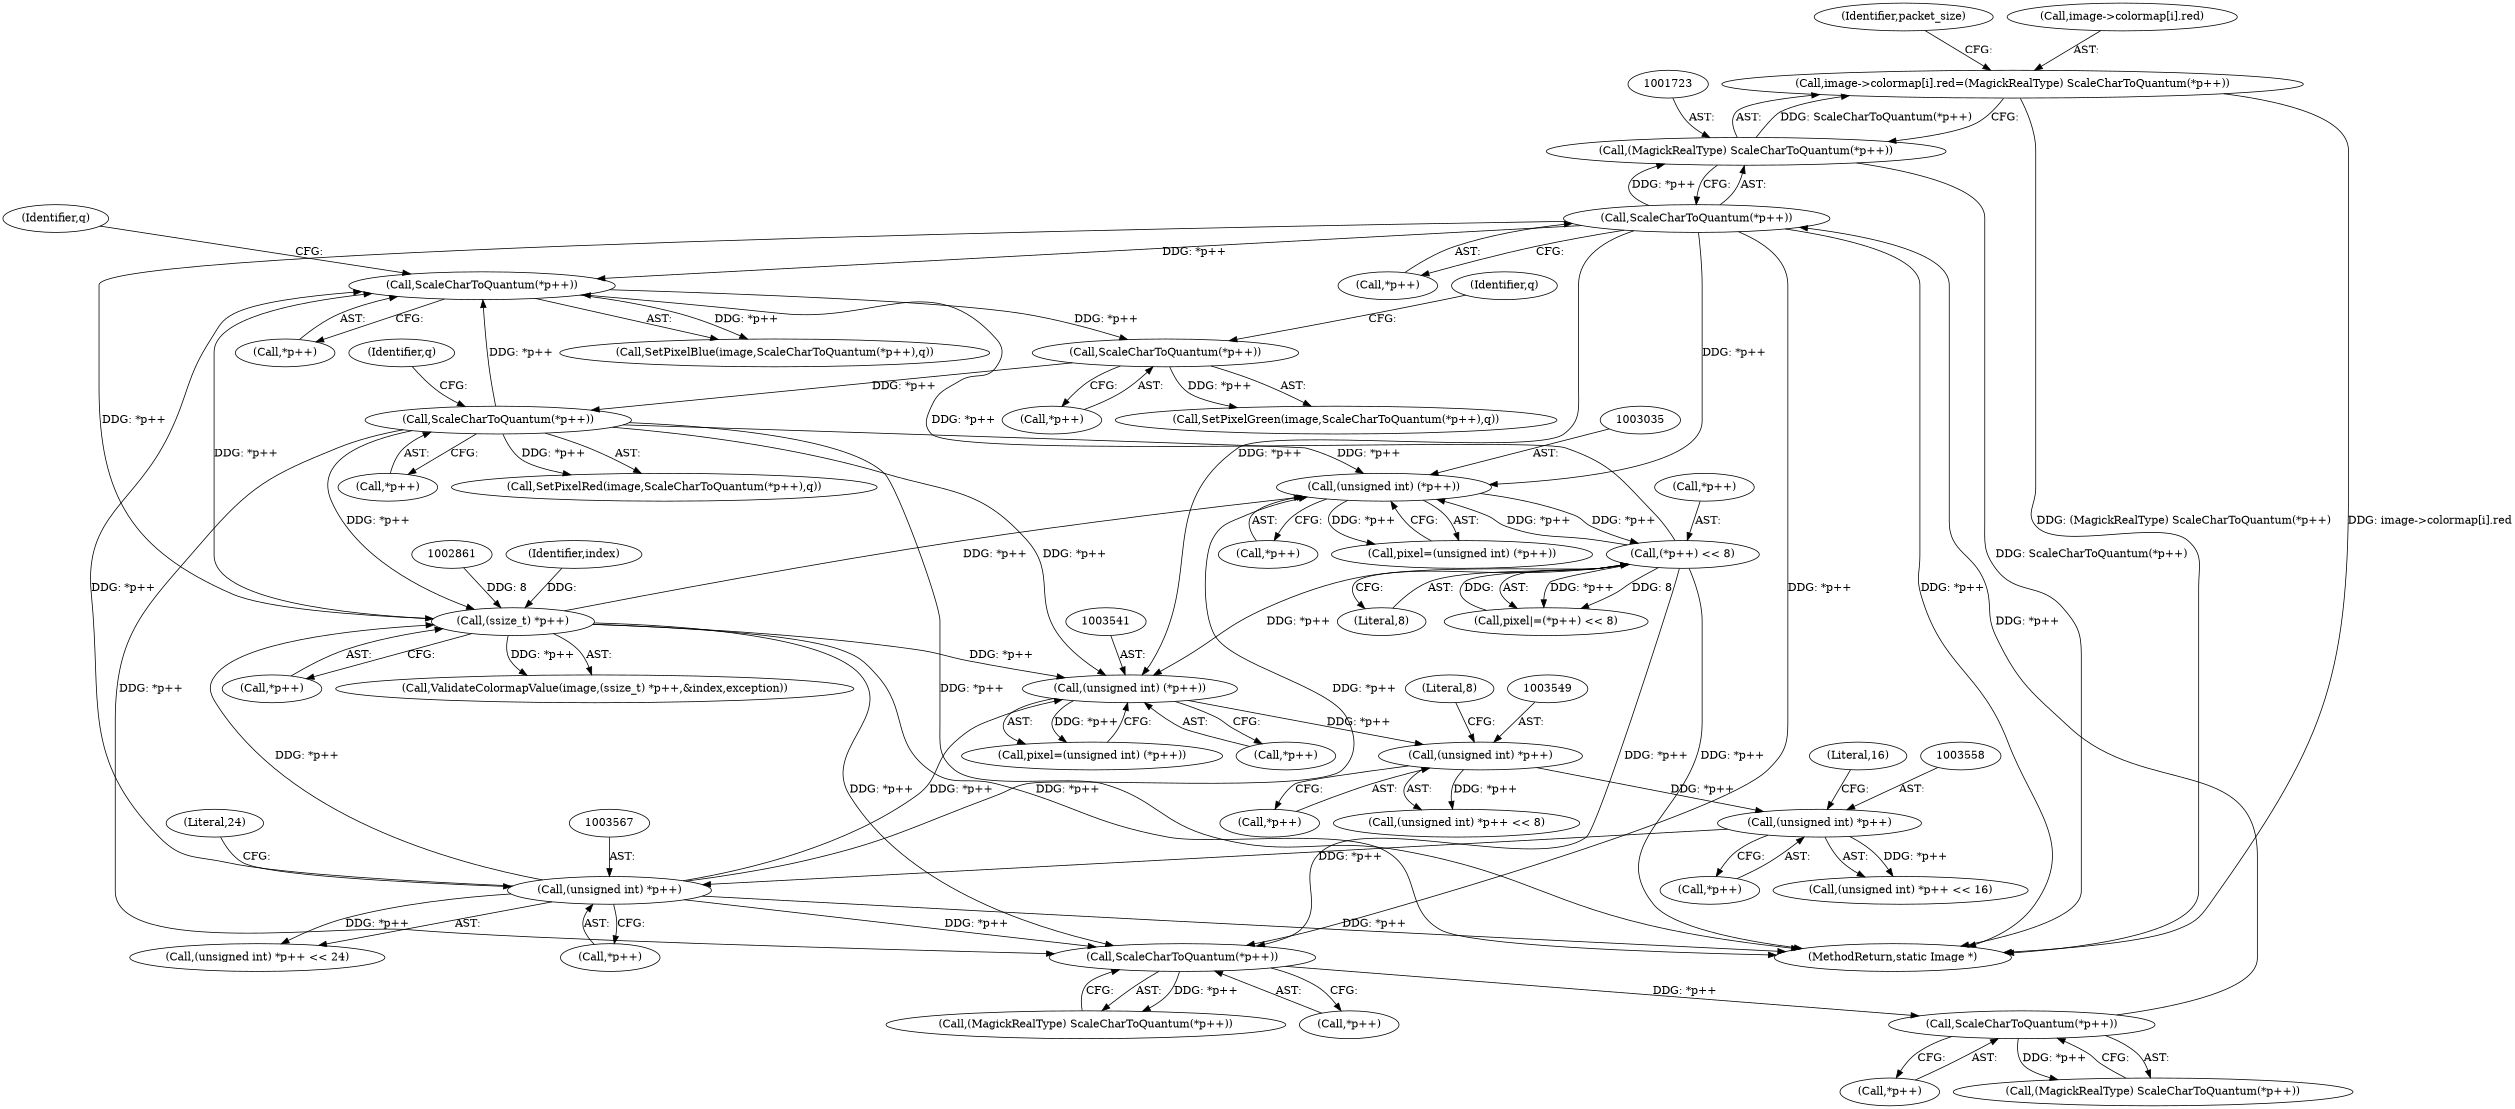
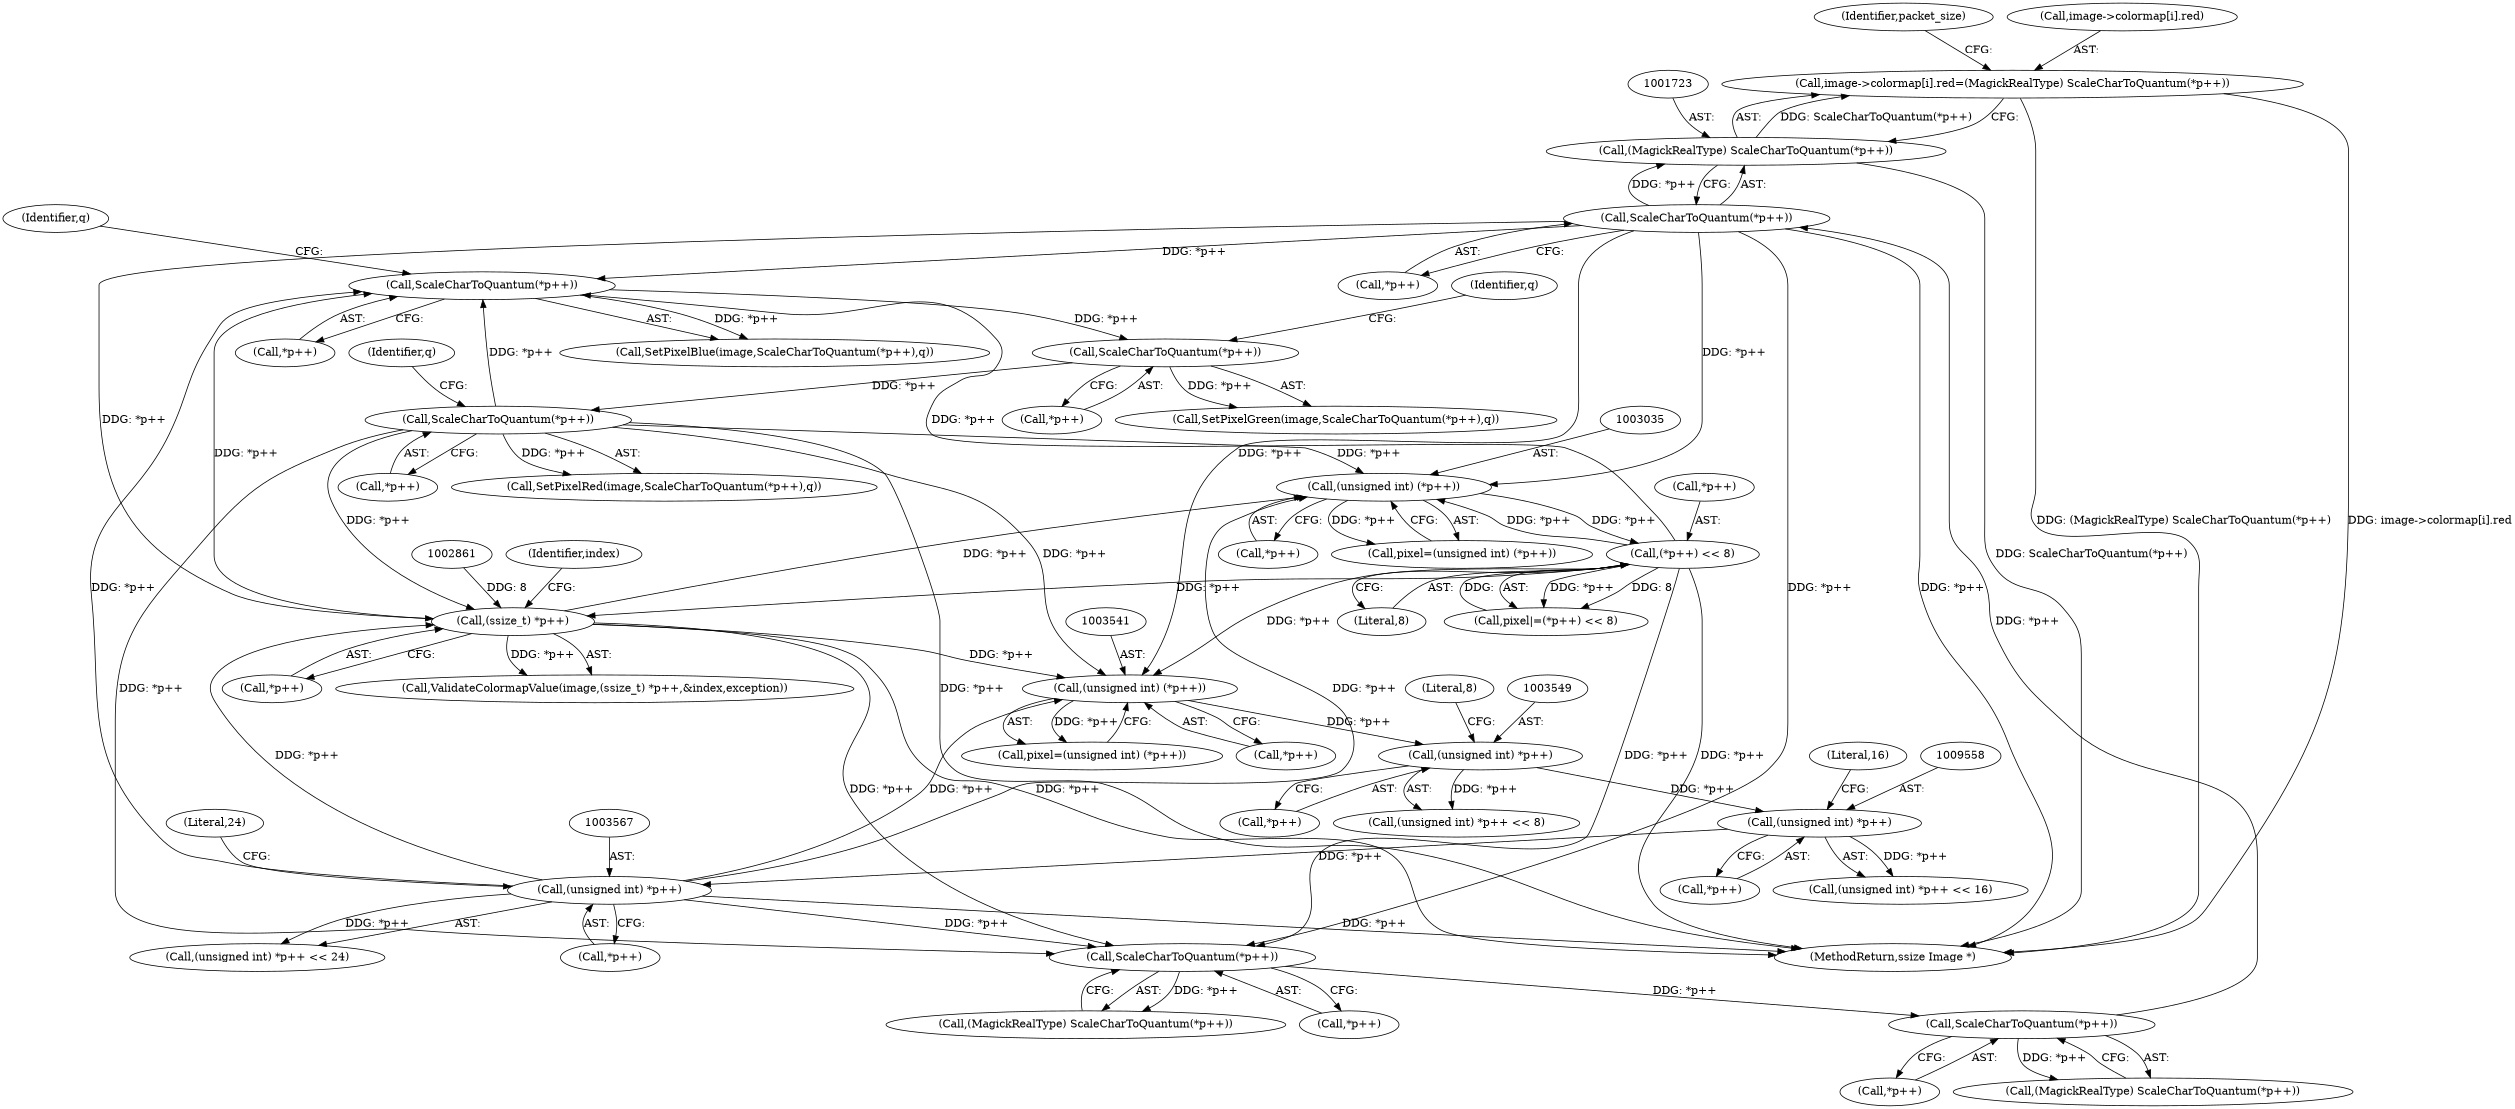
none -> (1112, 585)
(564, 588) -> (564, 588)
(1961, 756) -> (1961, 756)
(1893, 958) -> (1893, 958)
